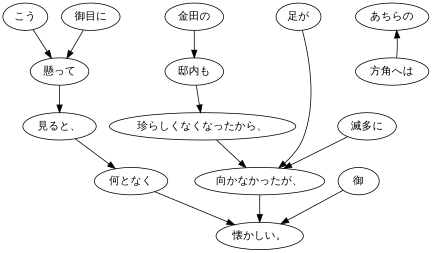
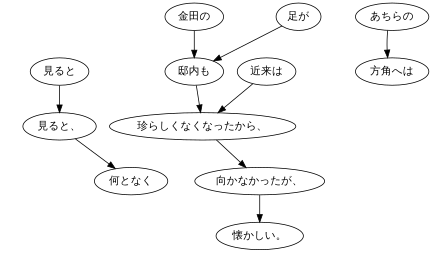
(25, 17) -> none
(91, 17) -> none
(397, 48) -> (387, 40)
(60, 72) -> (60, 72)
none -> (267, 72)
(311, 100) -> (251, 42)
(367, 126) -> none
(359, 181) -> none
(191, 207) -> none
